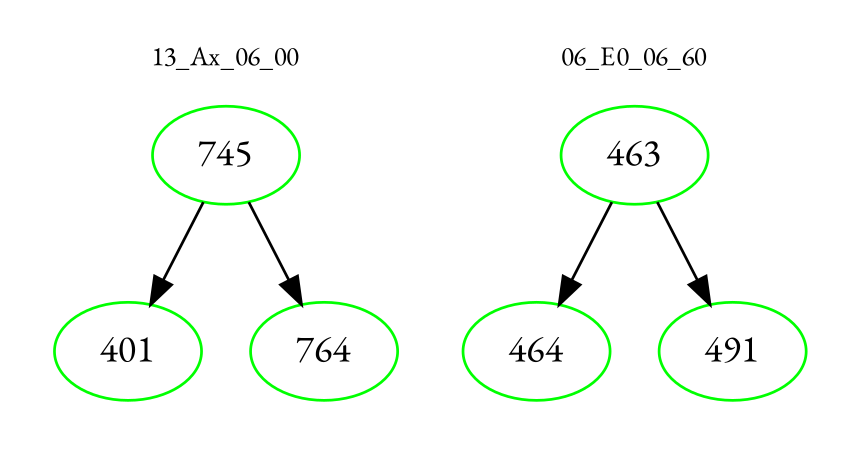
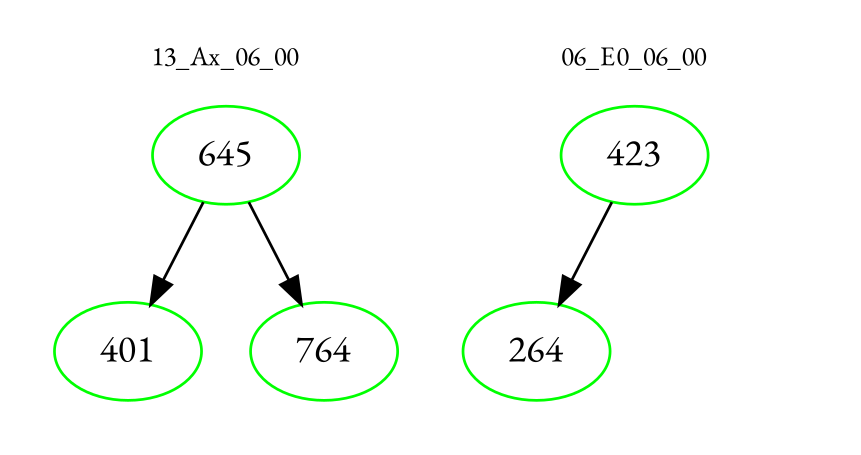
(635, 59) -> (635, 59)
(226, 155) -> (226, 155)
(635, 155) -> (635, 155)
(537, 351) -> (537, 351)
(733, 351) -> none
